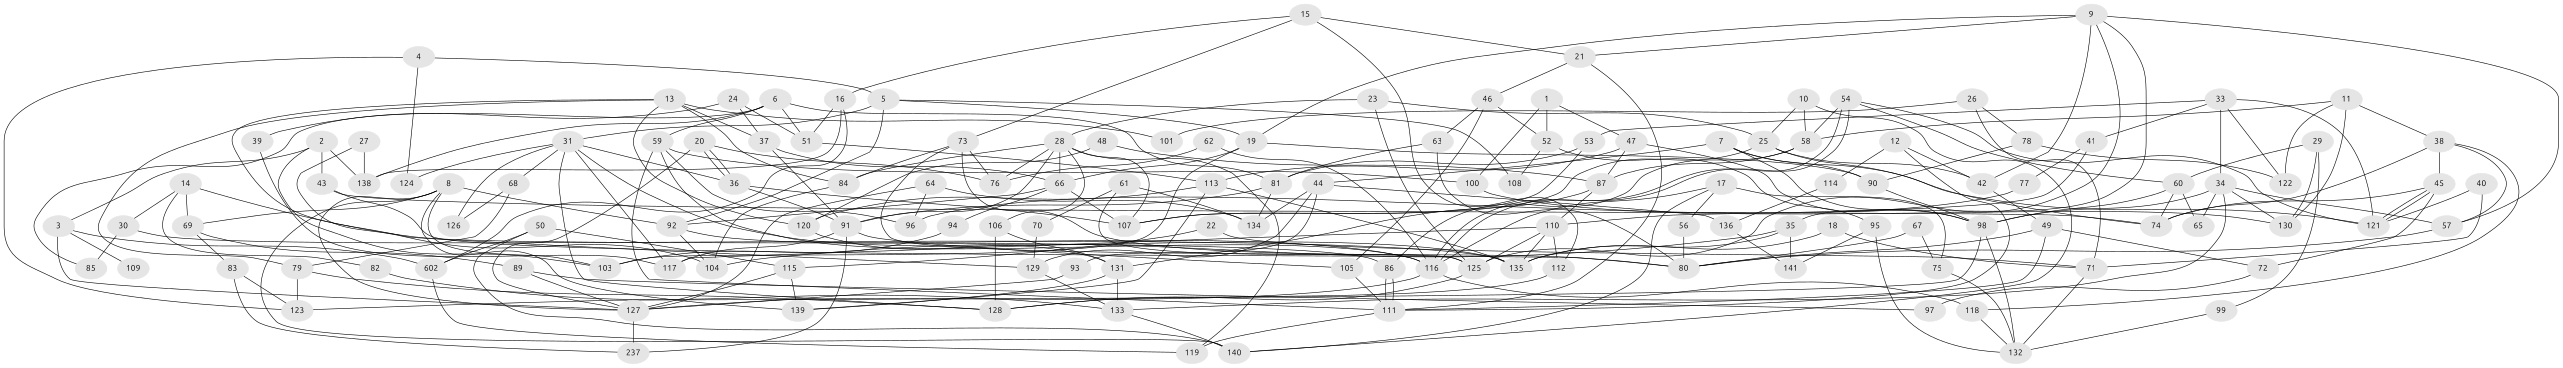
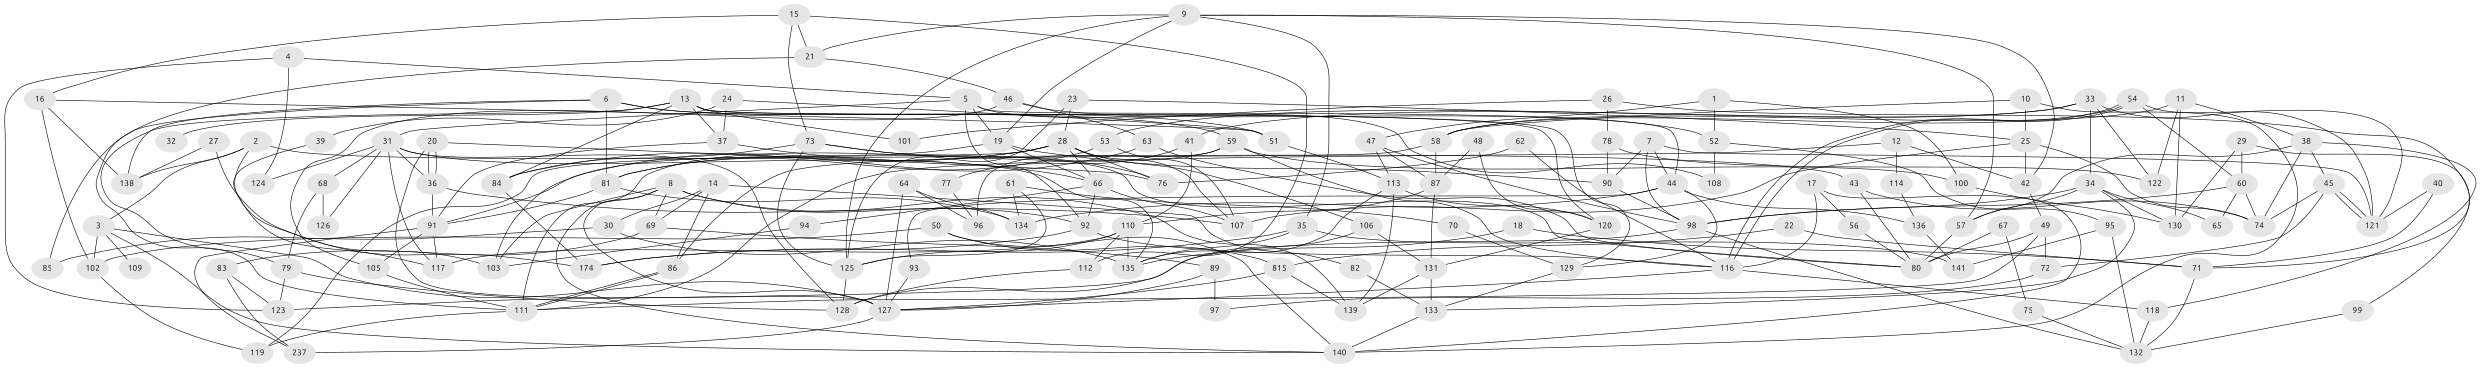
none -> (1347, 114)
none -> (172, 142)
(1861, 197) -> none
(431, 268) -> (93, 268)
(712, 268) -> (586, 268)
(790, 268) -> (1280, 268)
none -> (704, 348)
